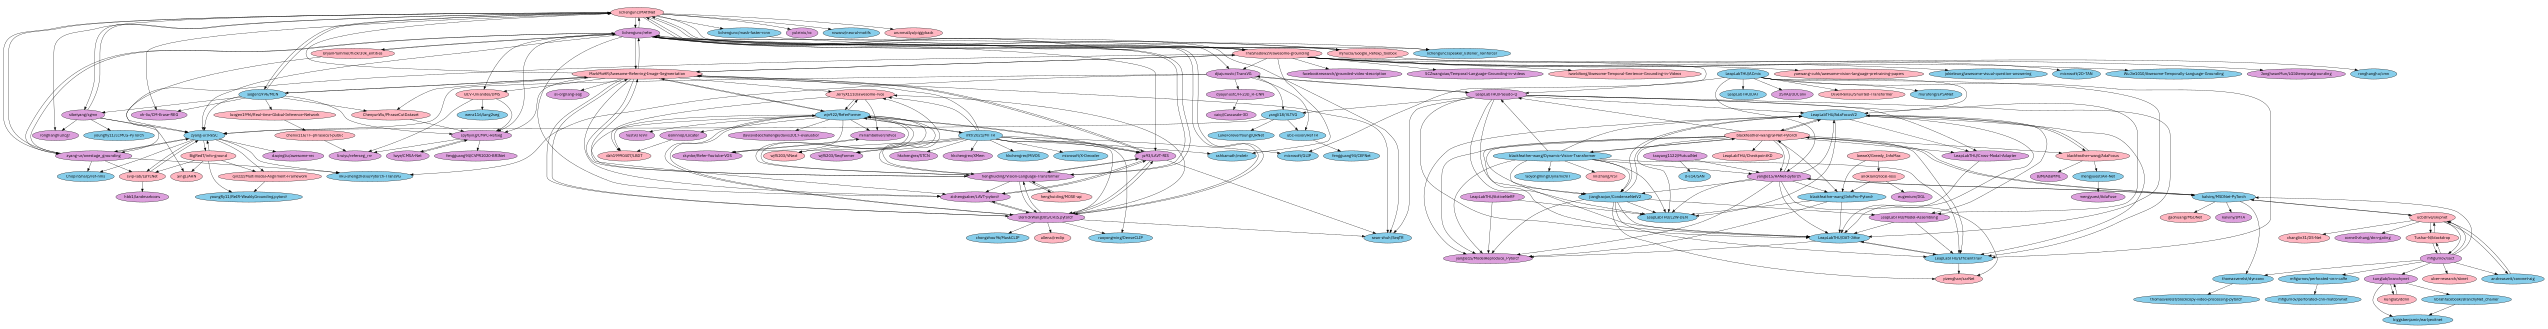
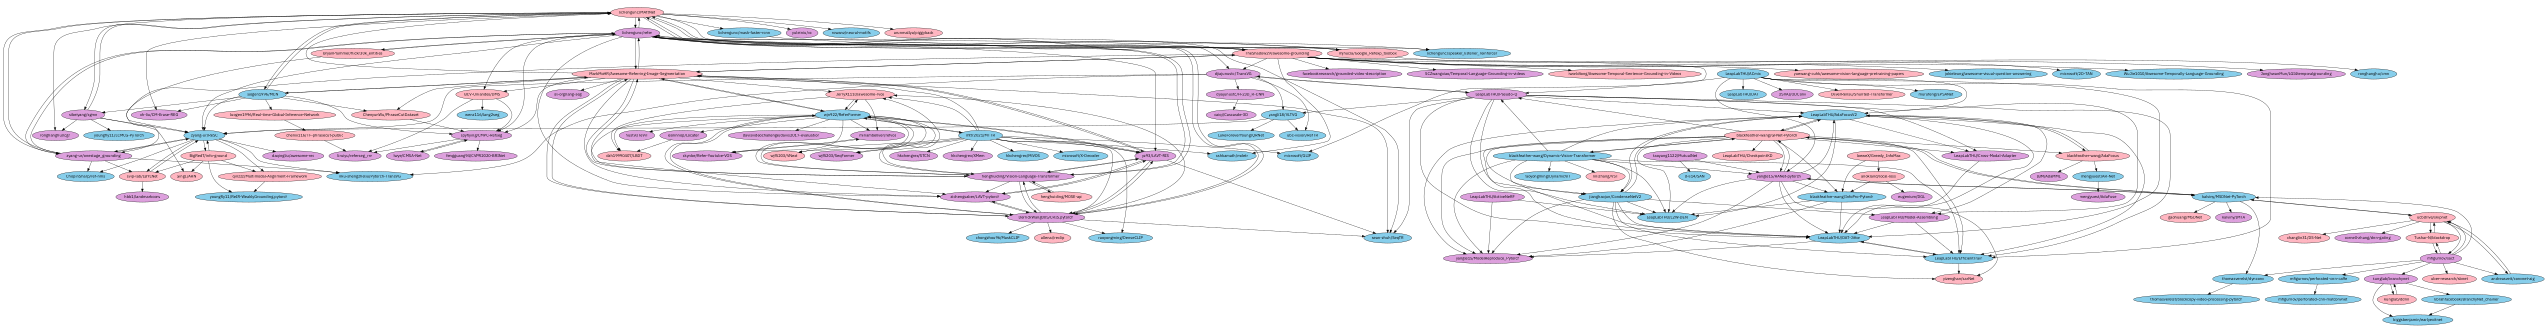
(1352, 156) -> none
(1700, 186) -> none
